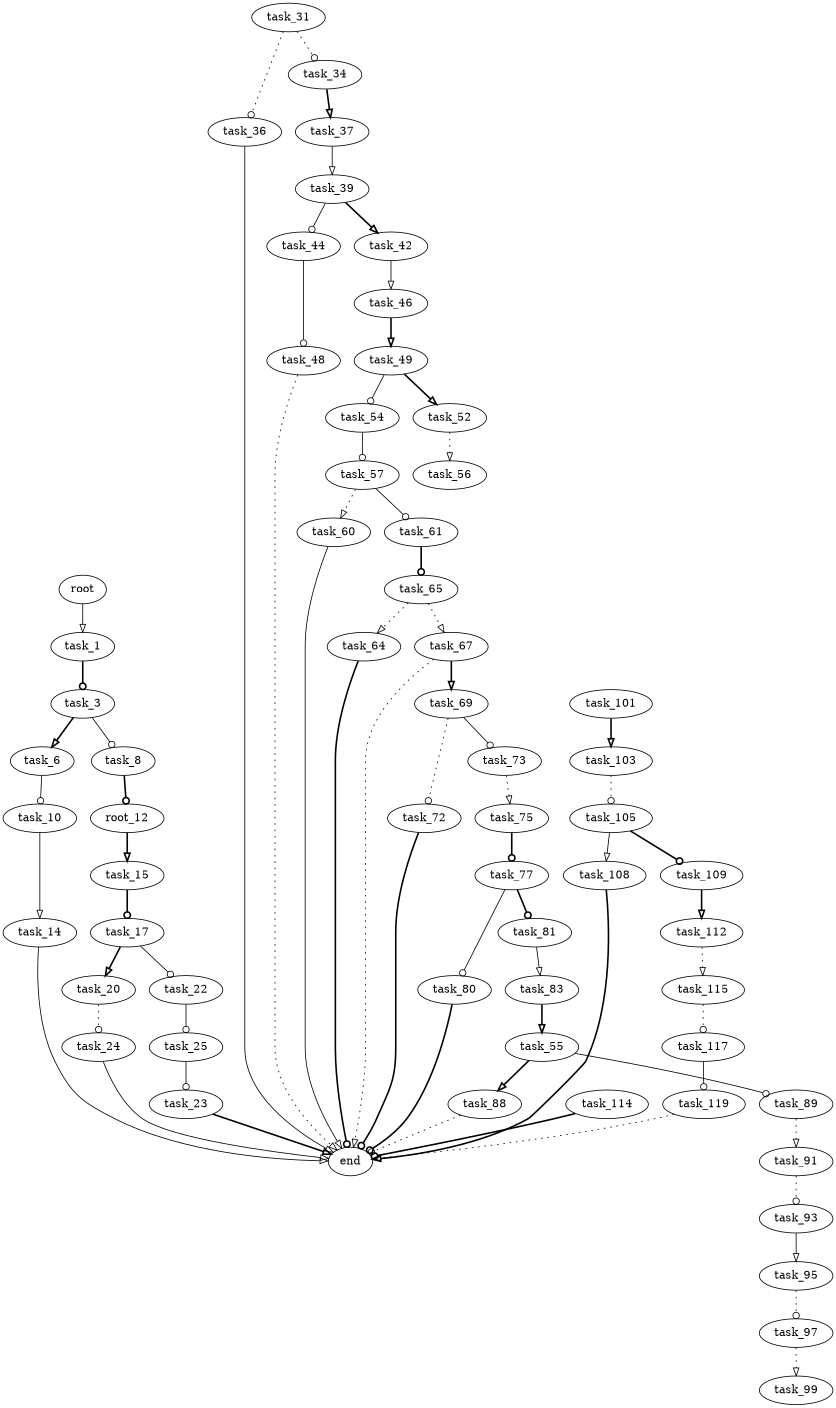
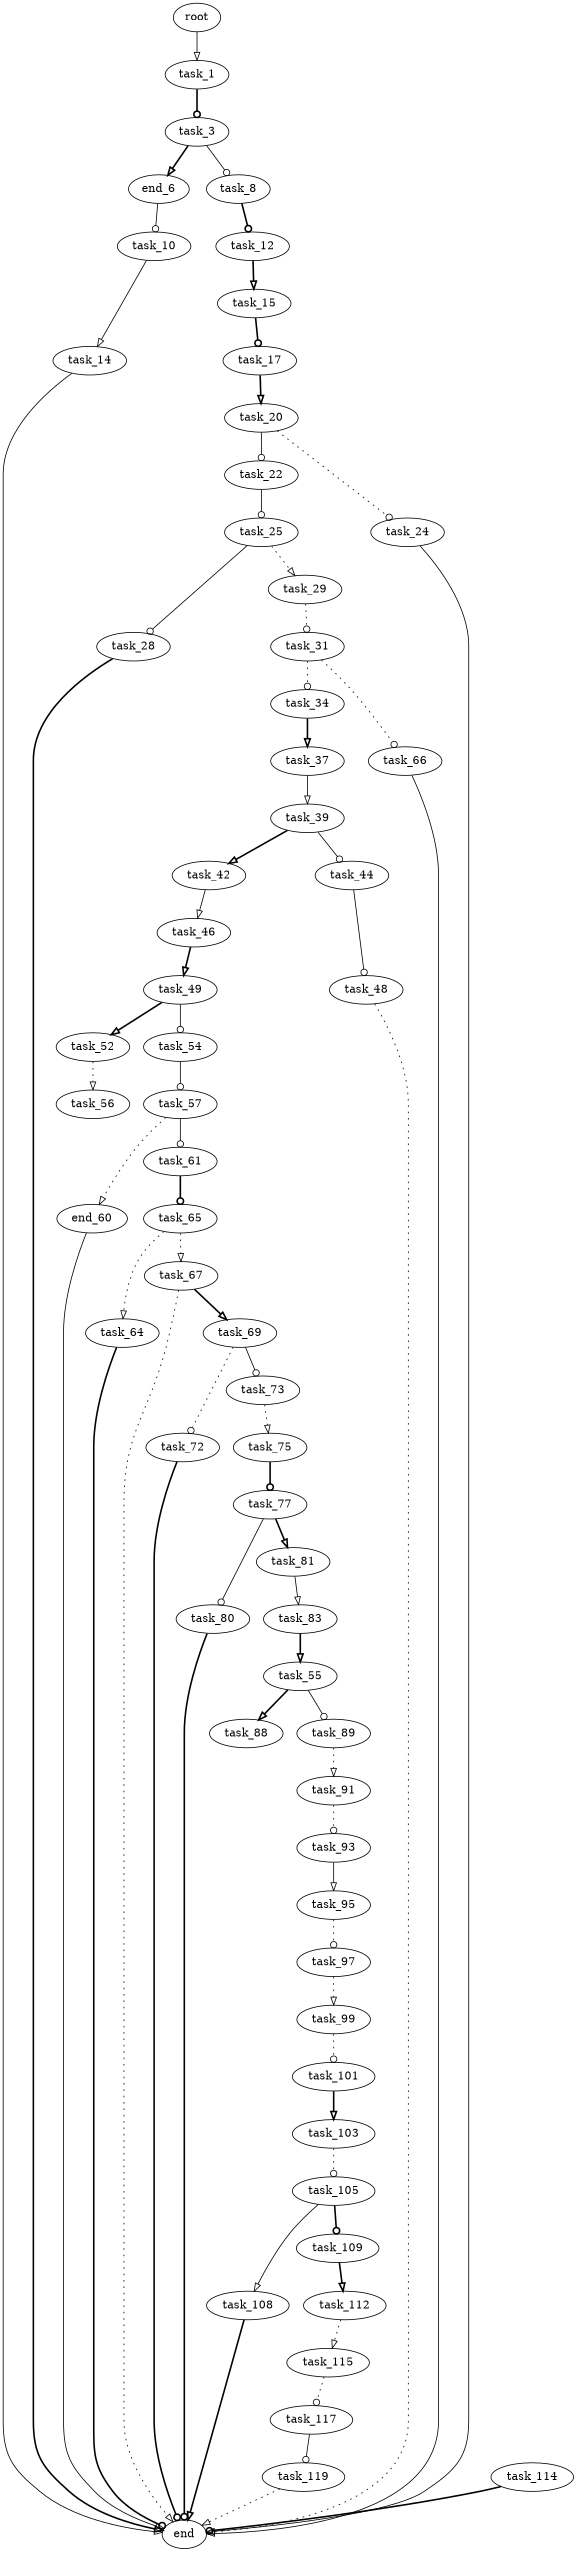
(245, 132) -> (405, 761)
(334, 532) -> (92, 1219)
none -> (305, 589)
(42, 761) -> (159, 189)
(127, 818) -> (253, 246)
(522, 901) -> (280, 1529)
(154, 959) -> (261, 443)
(186, 1104) -> (133, 647)
(417, 1133) -> none
none -> (334, 2045)
